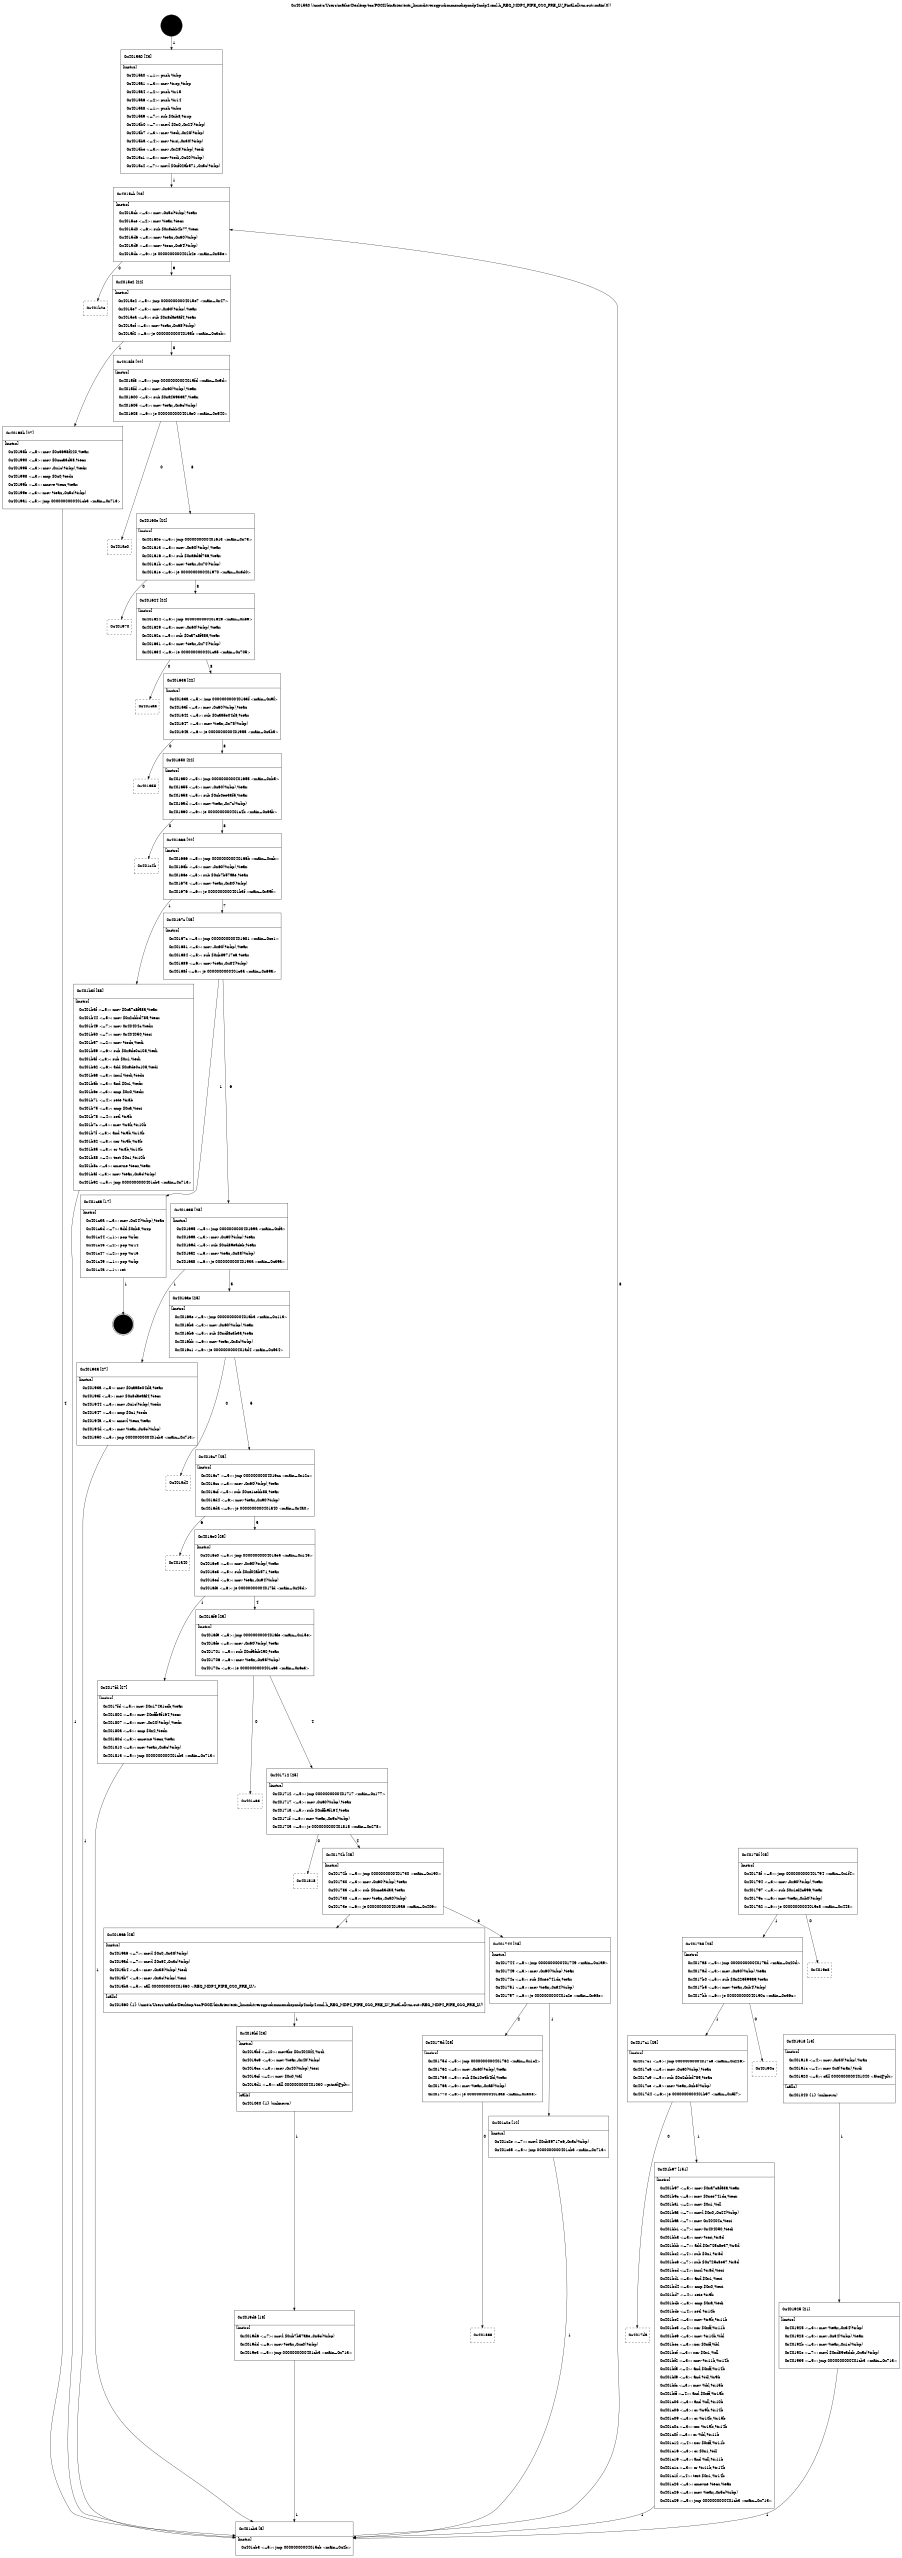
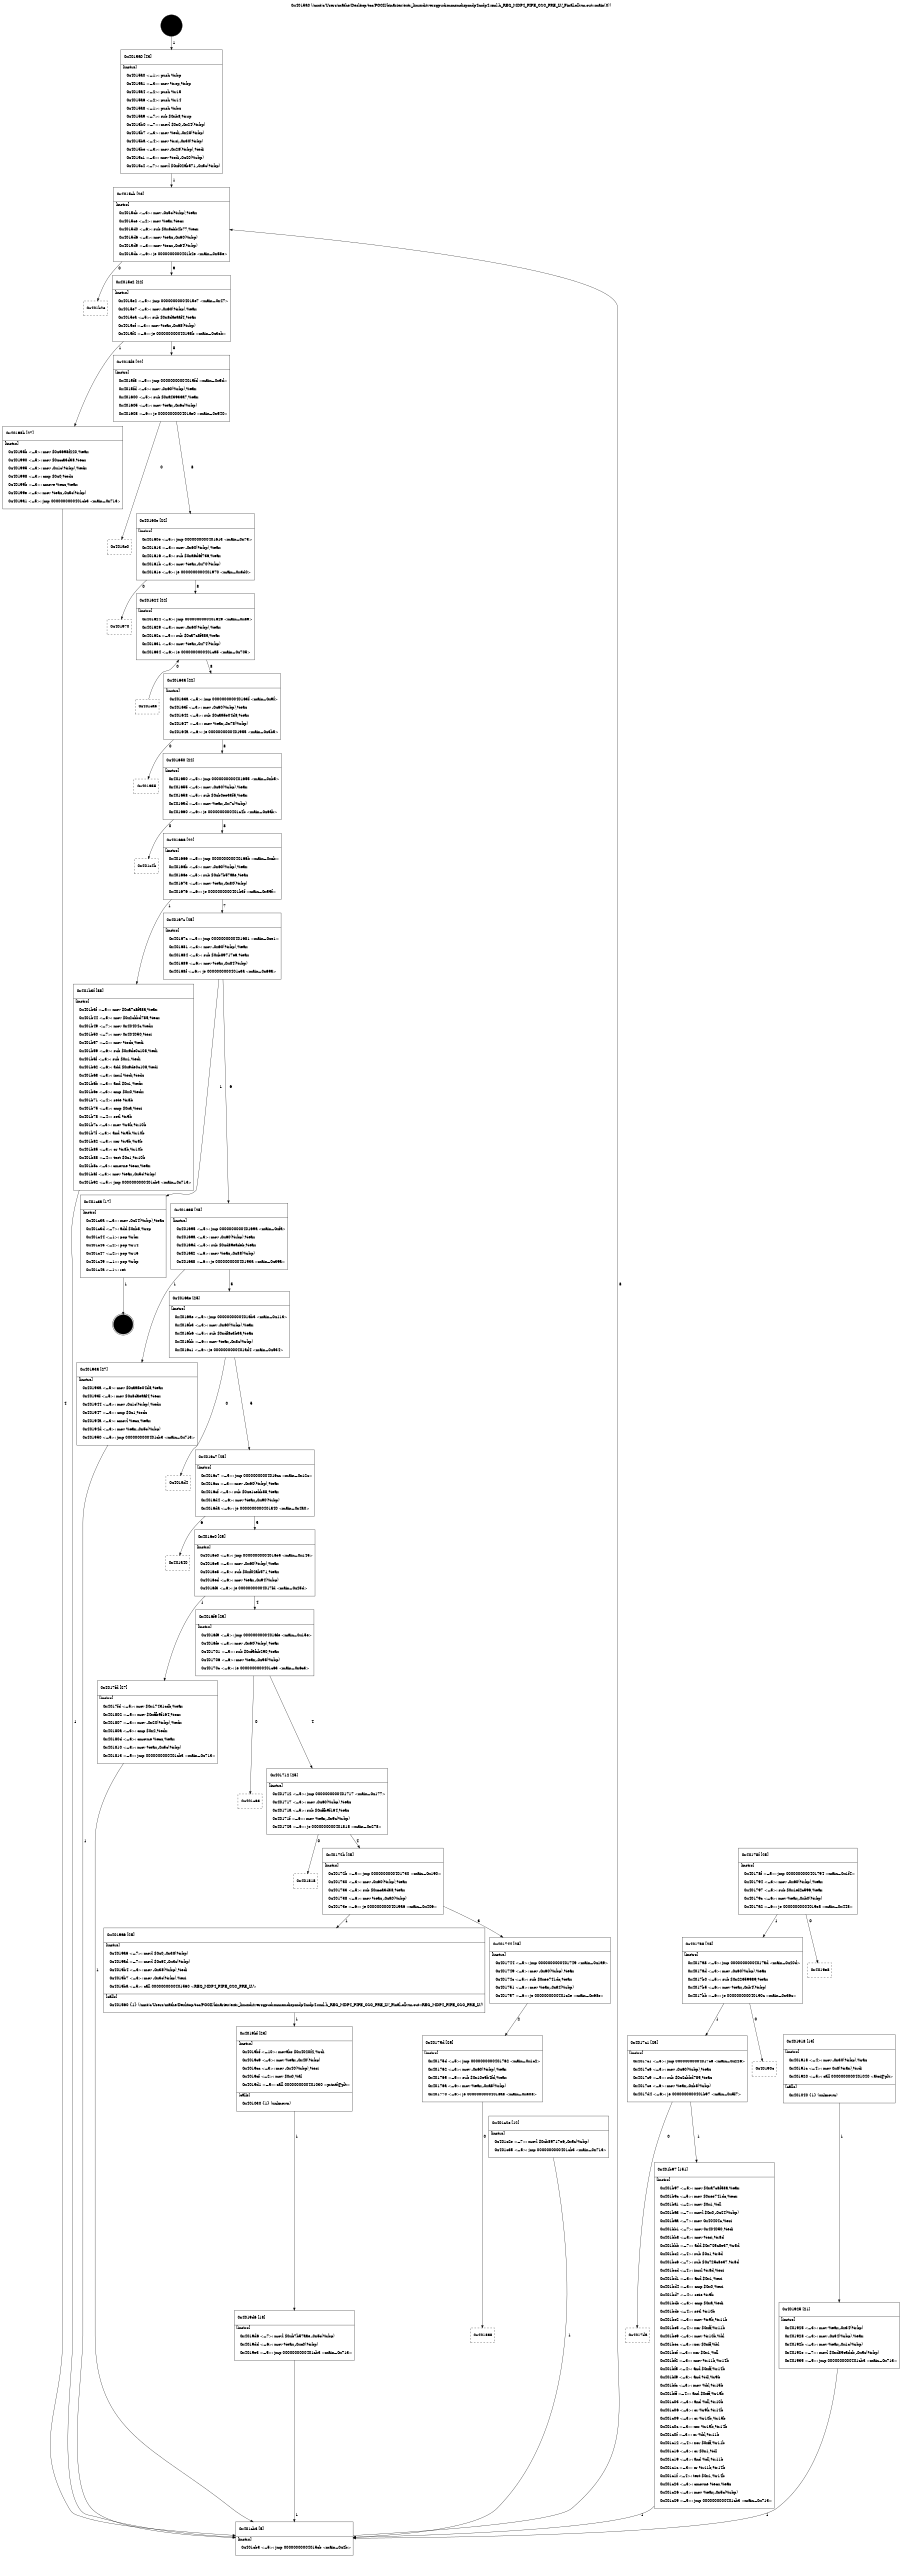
(159, 678) -> (159, 677)
(549, 2058) -> none
